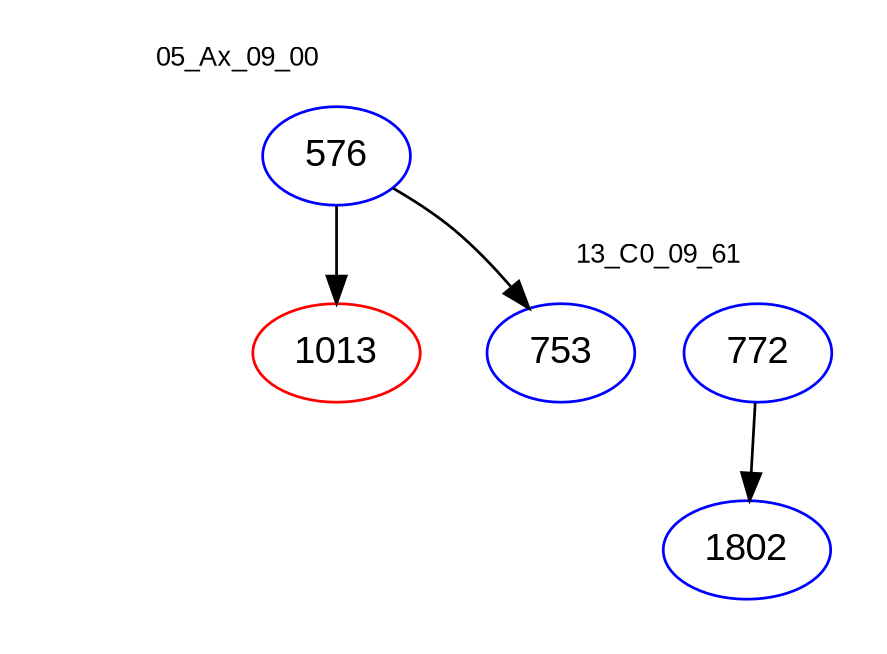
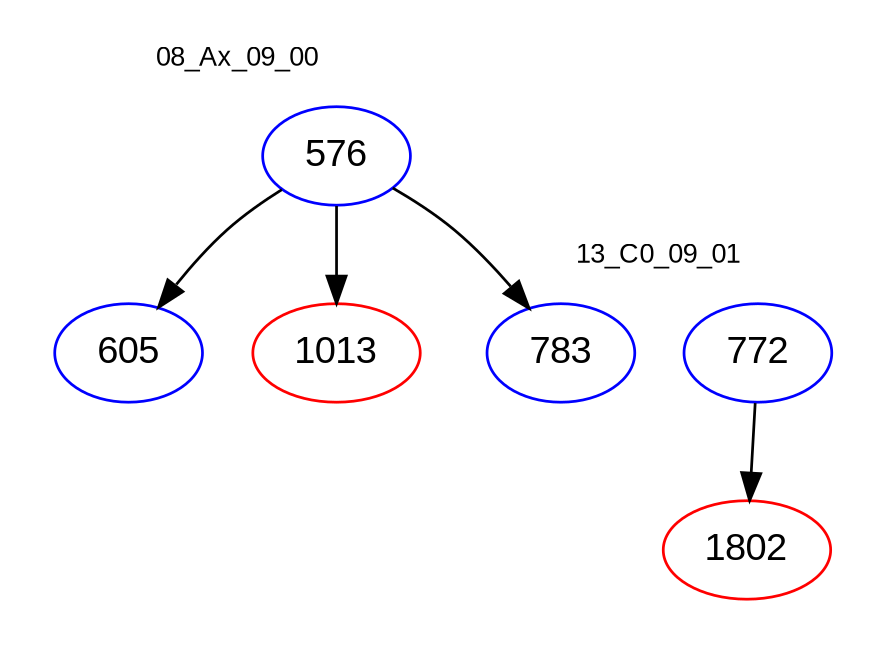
(238, 59) -> (238, 59)
(659, 256) -> (659, 256)
none -> (129, 353)
(561, 353) -> (561, 353)
(747, 550) -> (747, 550)
